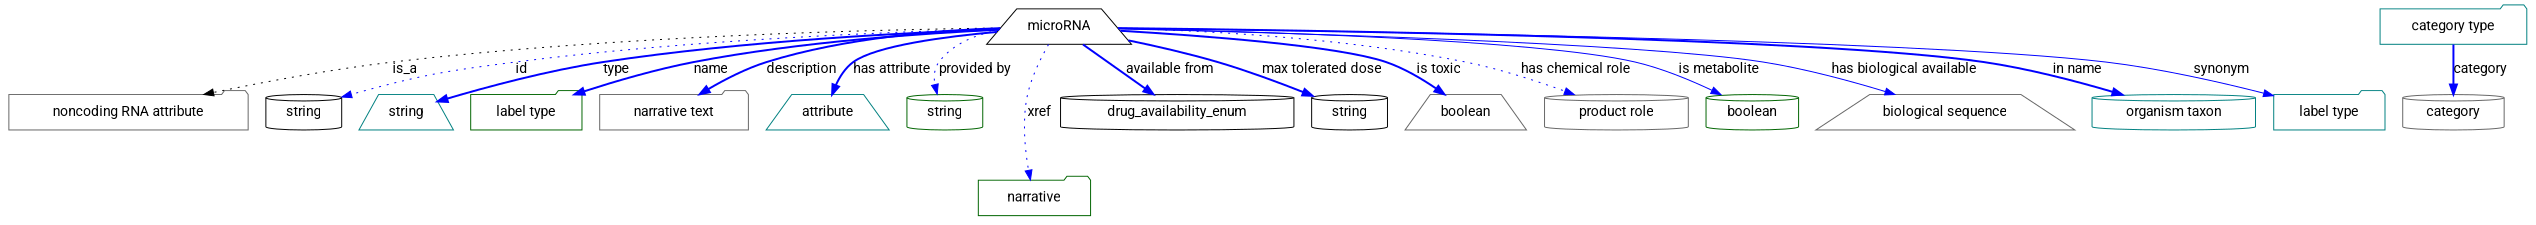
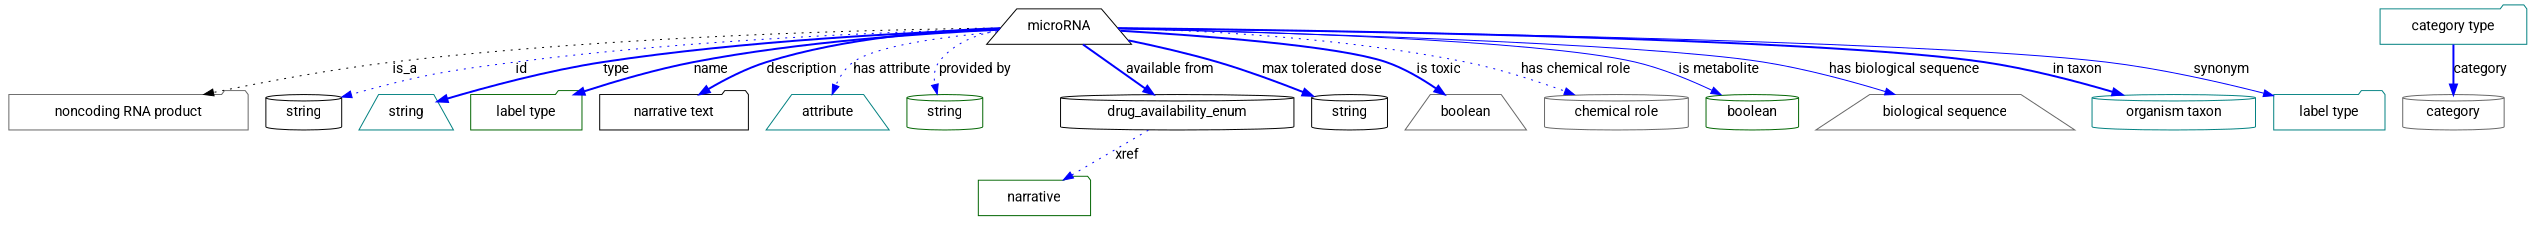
(909, 44) -> (909, 44)
(1904, 69) -> (1904, 69)
(2077, 69) -> (2077, 69)
(1026, 105) -> (1110, 153)
(129, 112) -> (129, 112)
(674, 112) -> (674, 112)
(1616, 112) -> (1616, 112)
